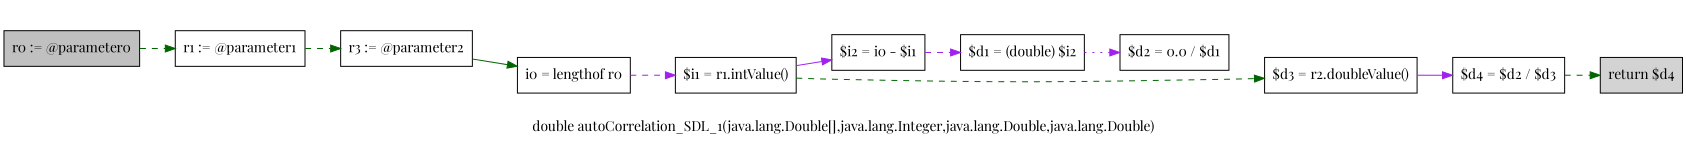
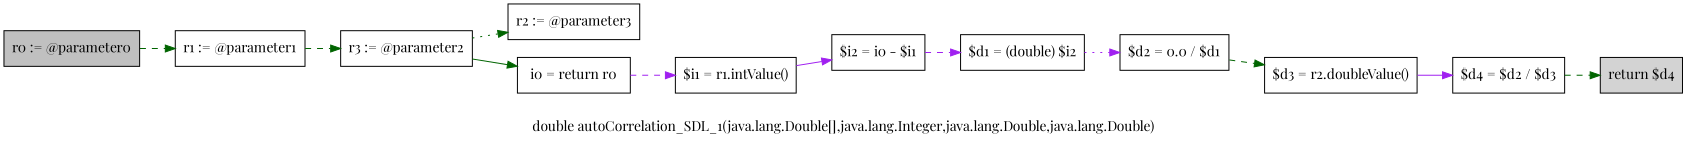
none -> (574, 22)
(574, 75) -> (574, 75)
(1025, 82) -> (1242, 62)
